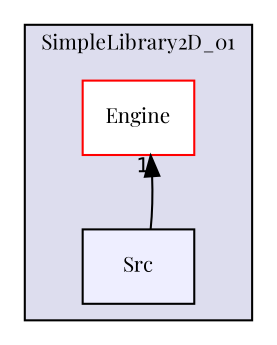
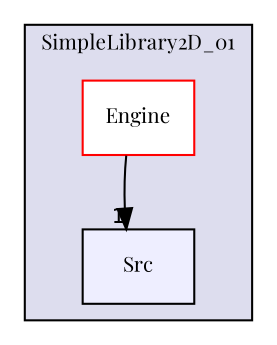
(152, 203) -> (125, 182)
